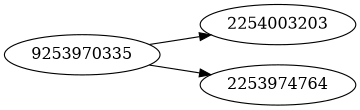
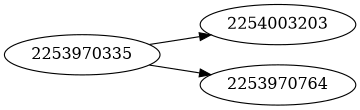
(82, 55) -> (82, 55)
(278, 85) -> (278, 85)
